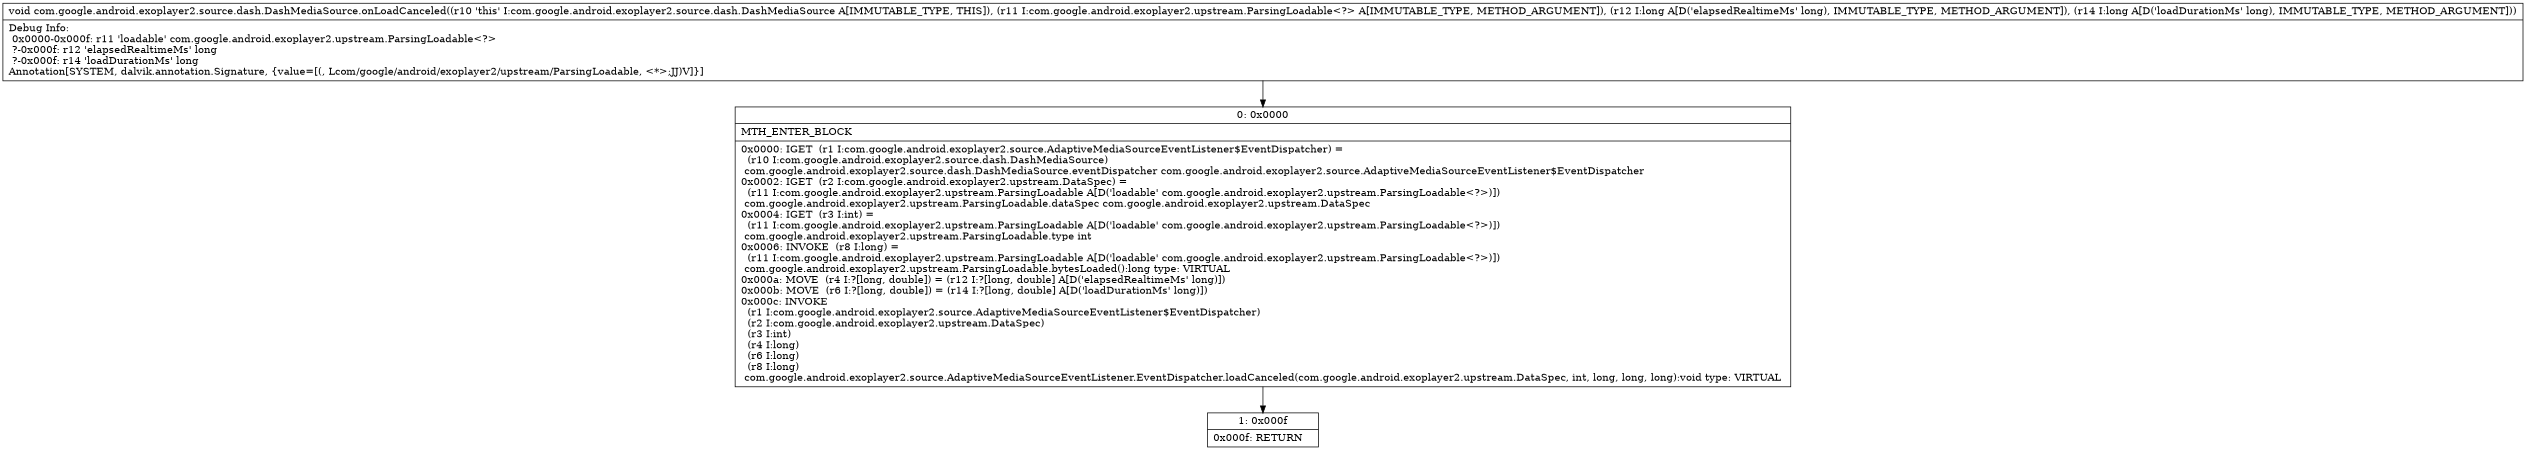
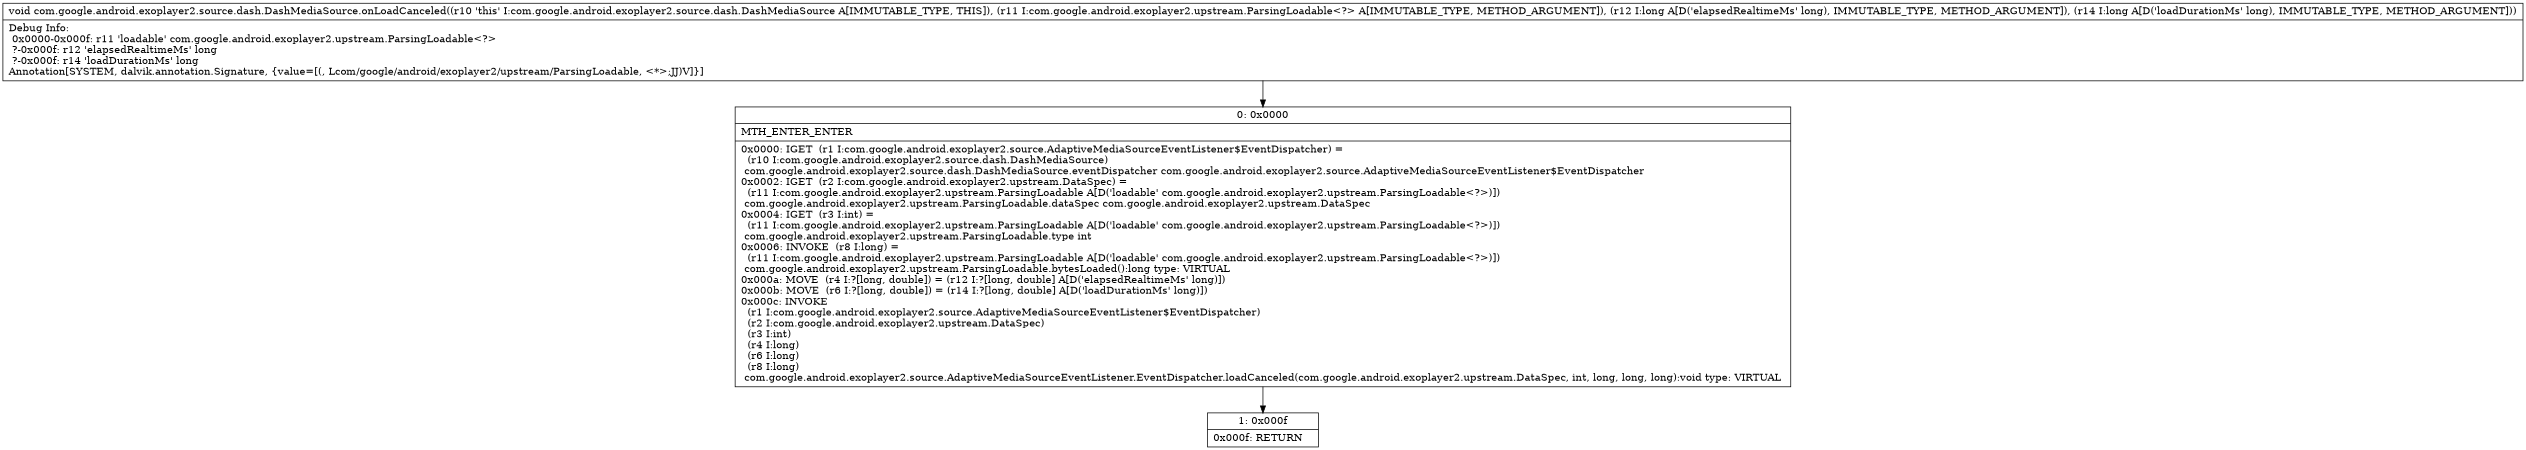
(797, 132) -> (797, 132)
